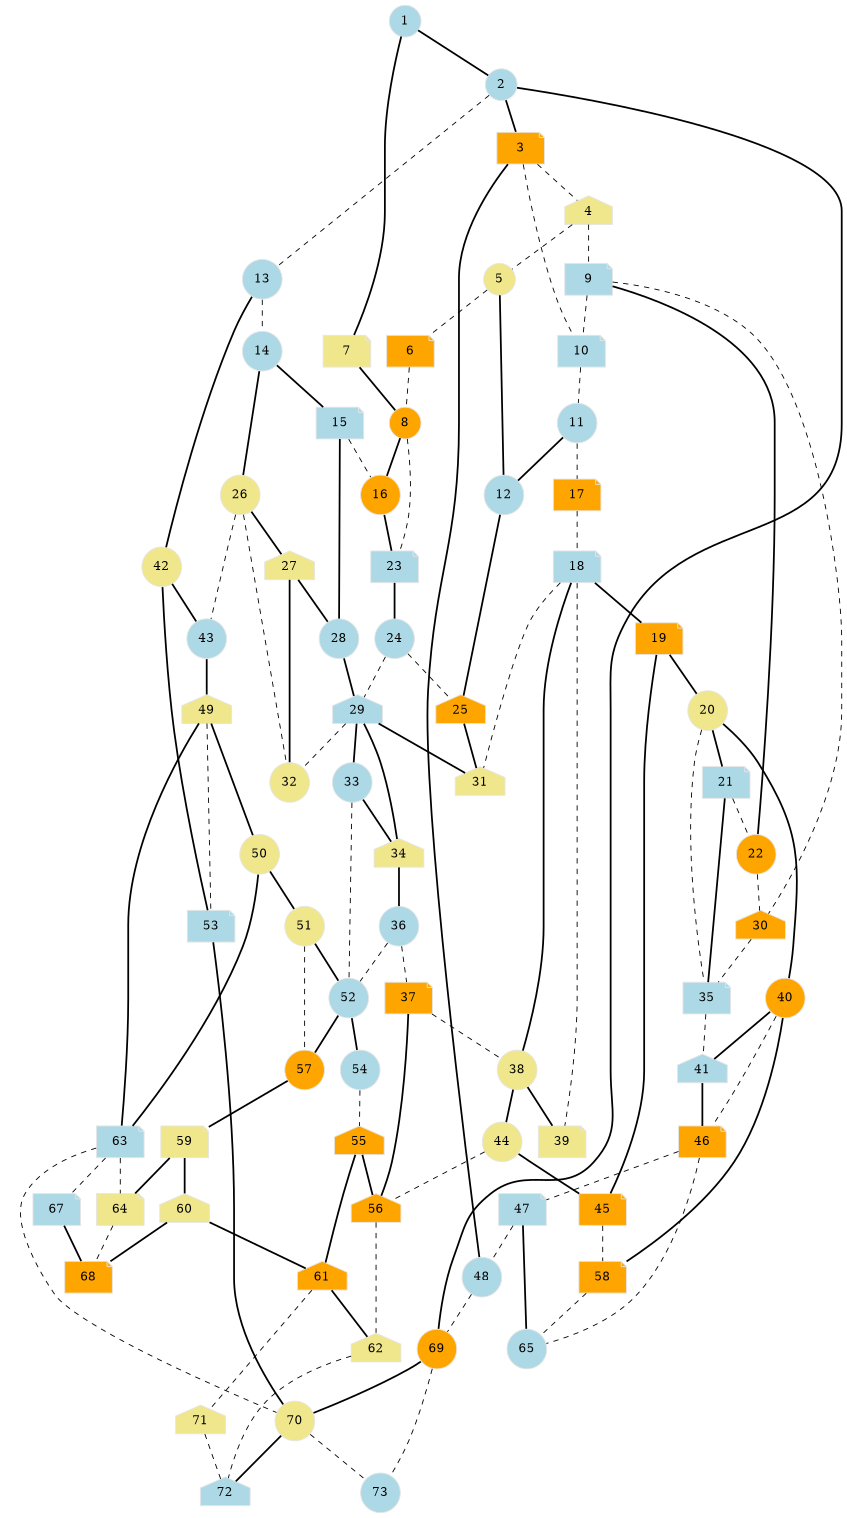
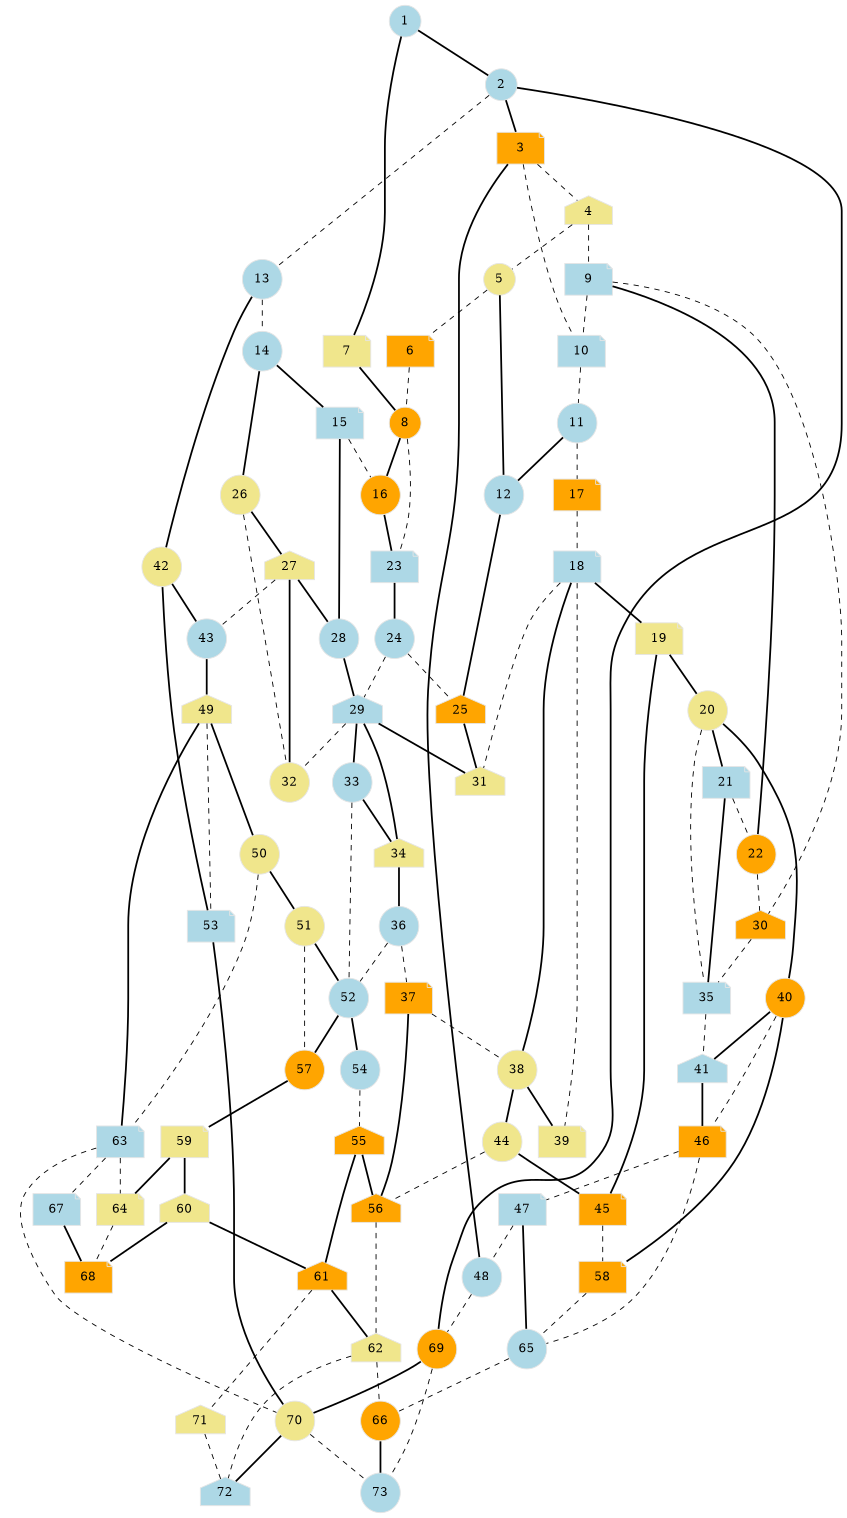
(223, 567) -> (249, 602)
(659, 639) -> (659, 639)
(213, 1008) -> (213, 1008)
none -> (380, 1421)
